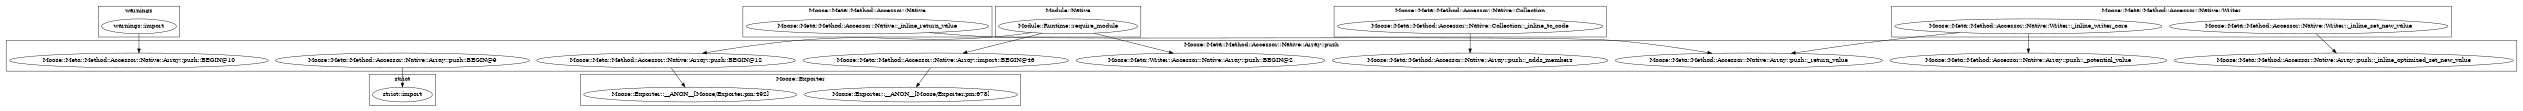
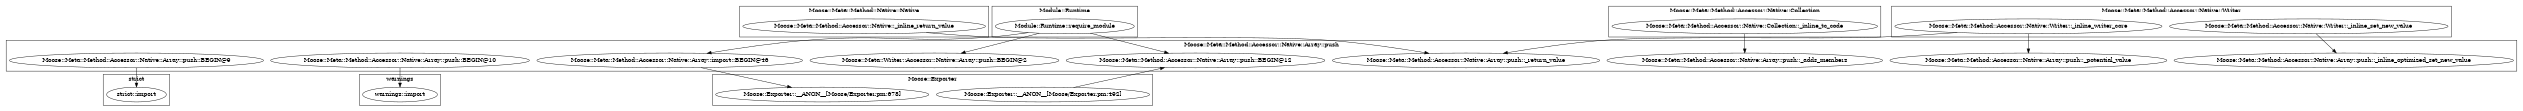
(867, 11) -> (864, 11)
(1068, 11) -> (1065, 11)
(139, 43) -> (400, 77)
(678, 77) -> (1117, 78)
